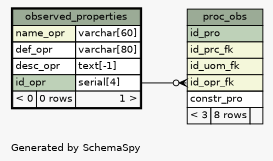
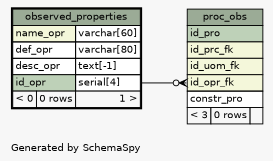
(231, 115) -> (231, 115)
